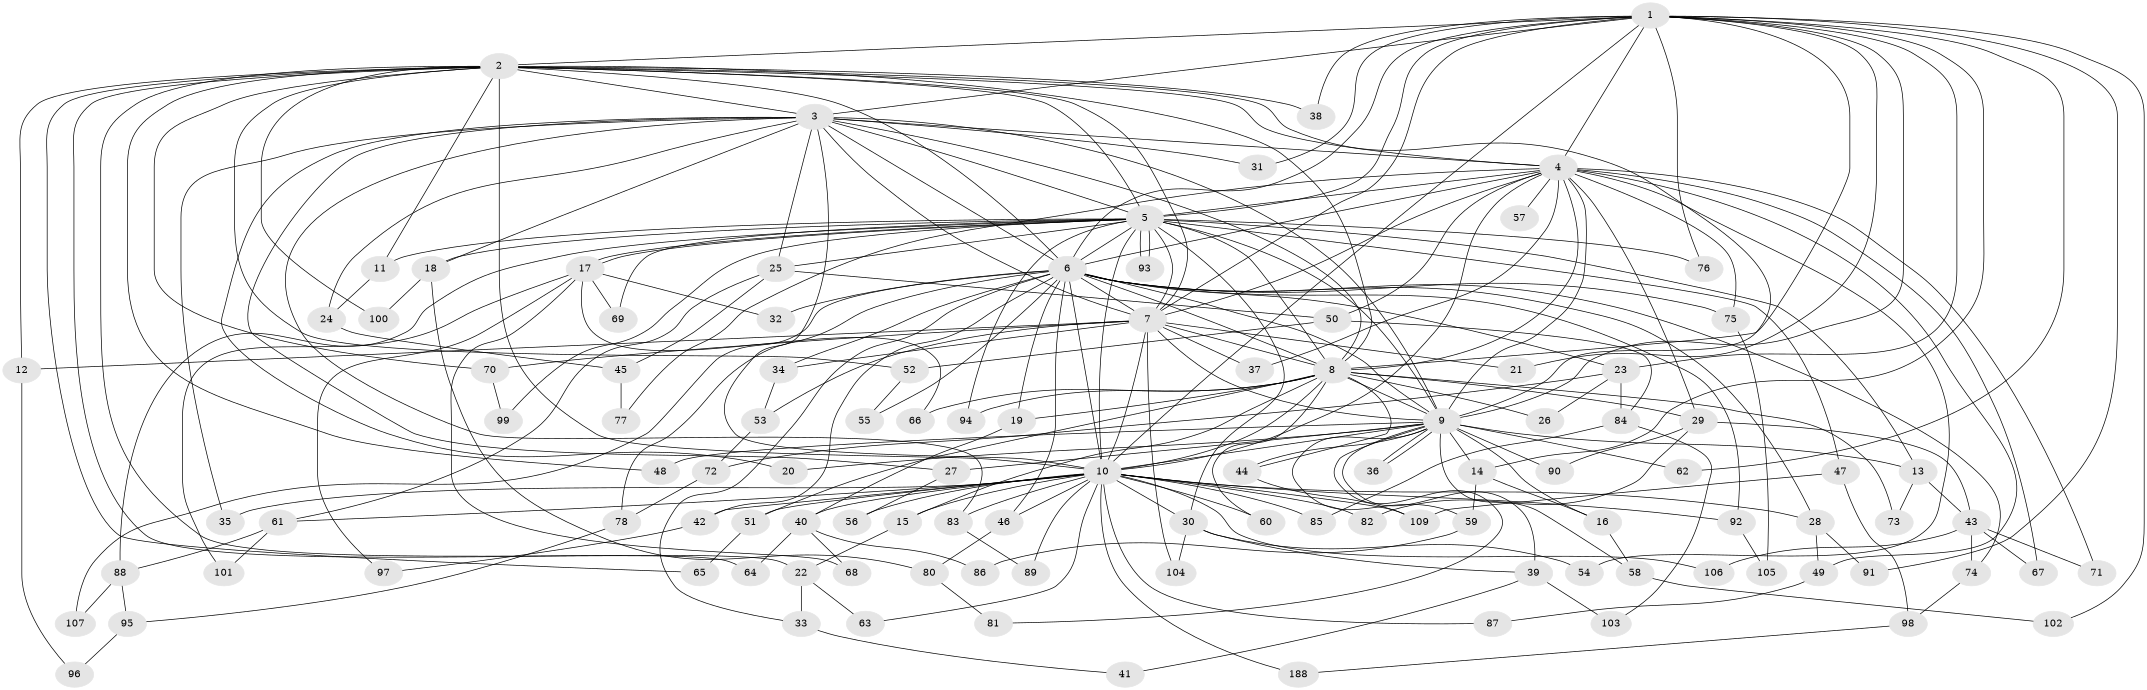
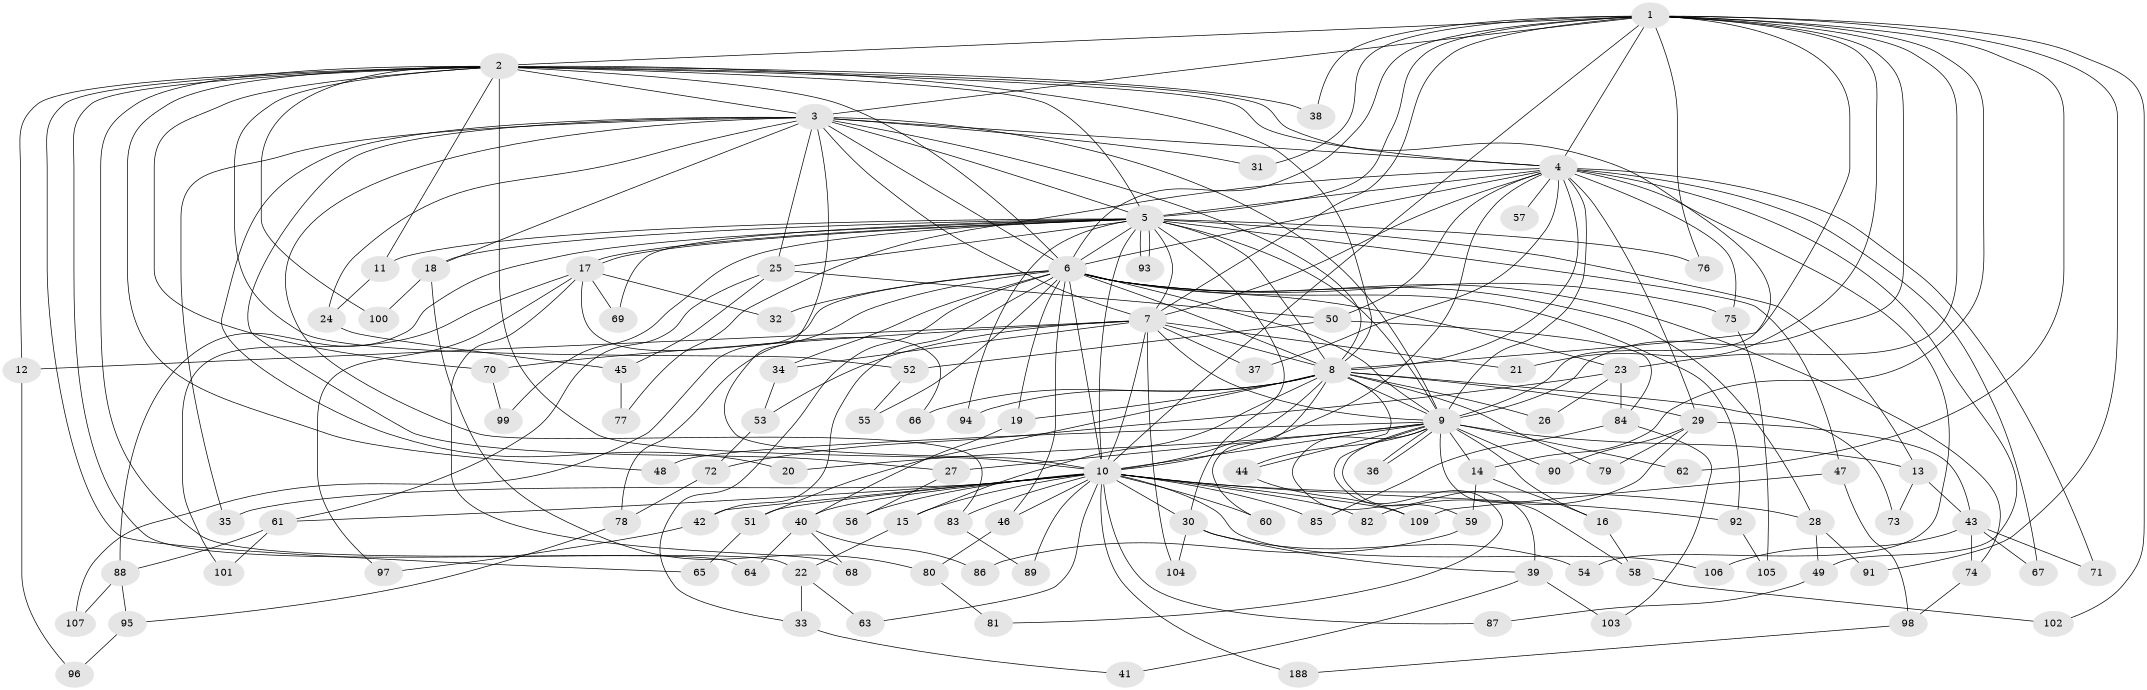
(1088, 110) -> none
(1105, 293) -> none
none -> (1606, 472)
